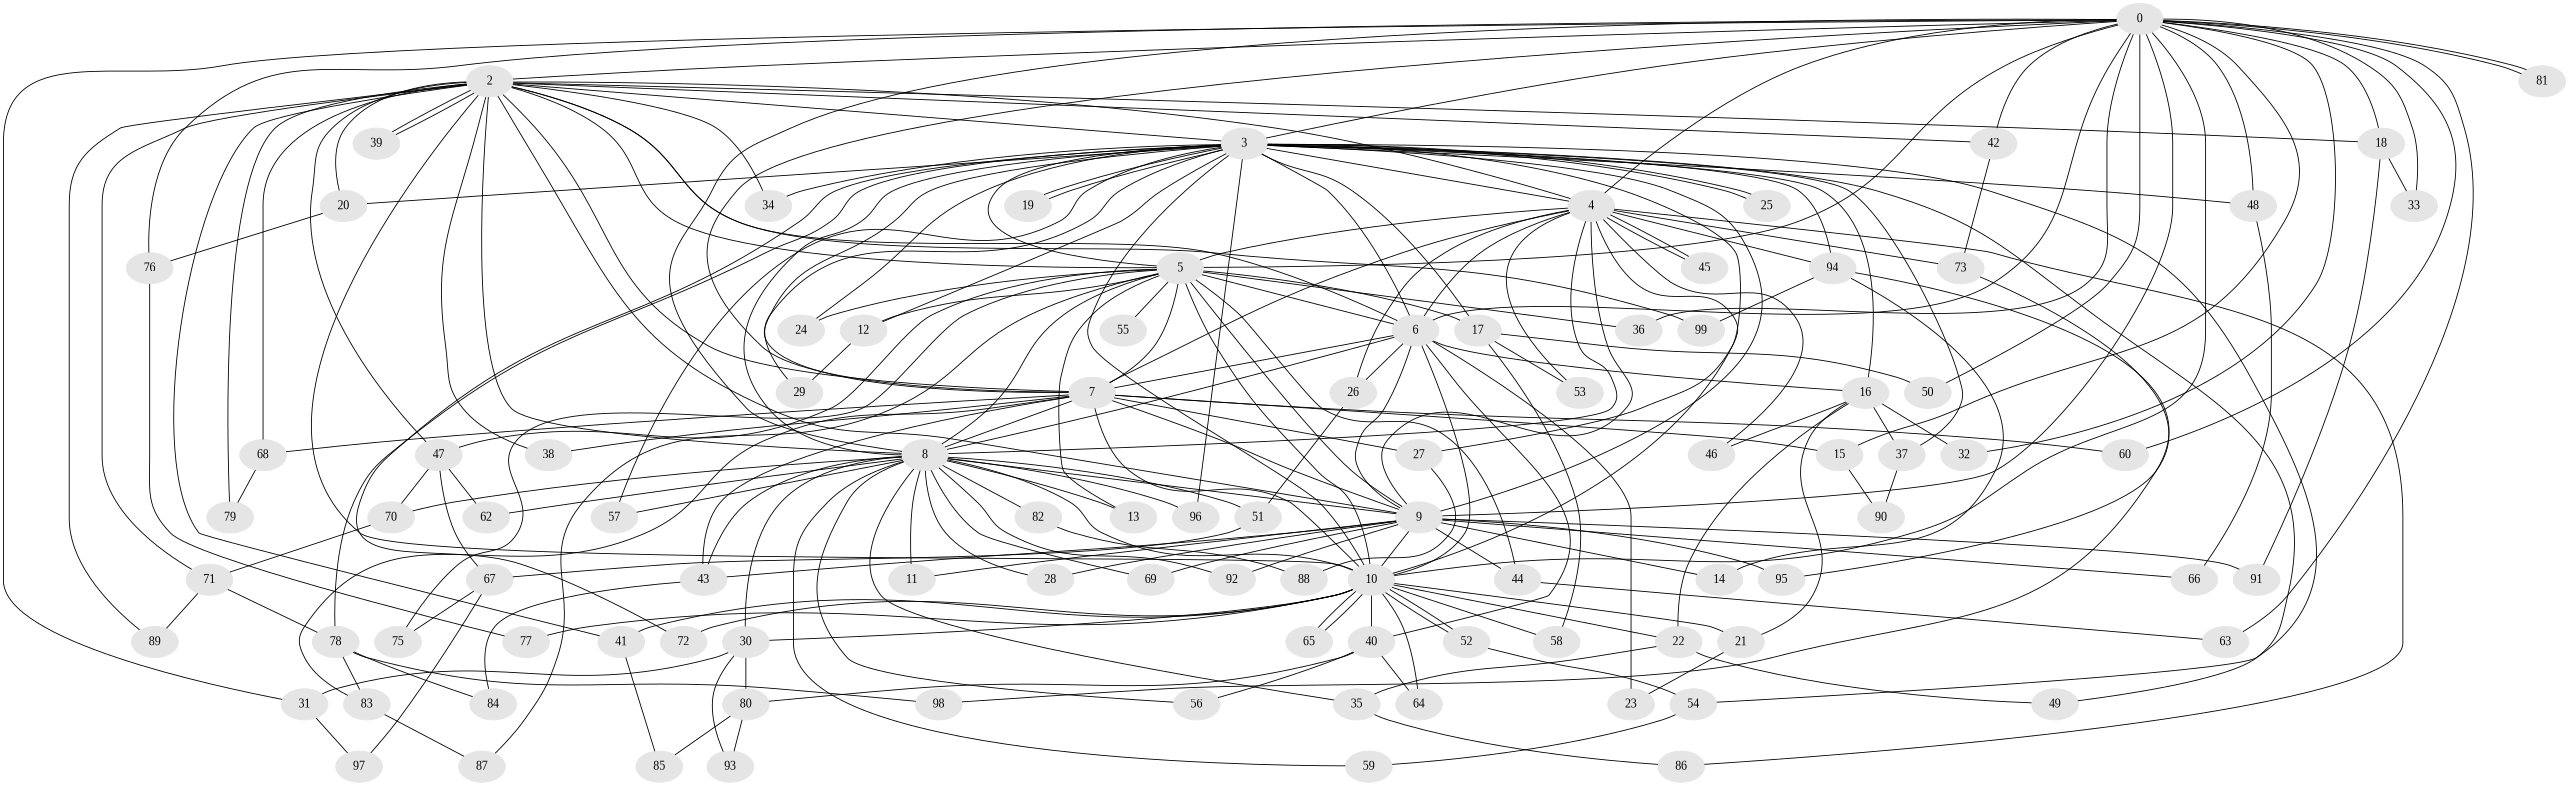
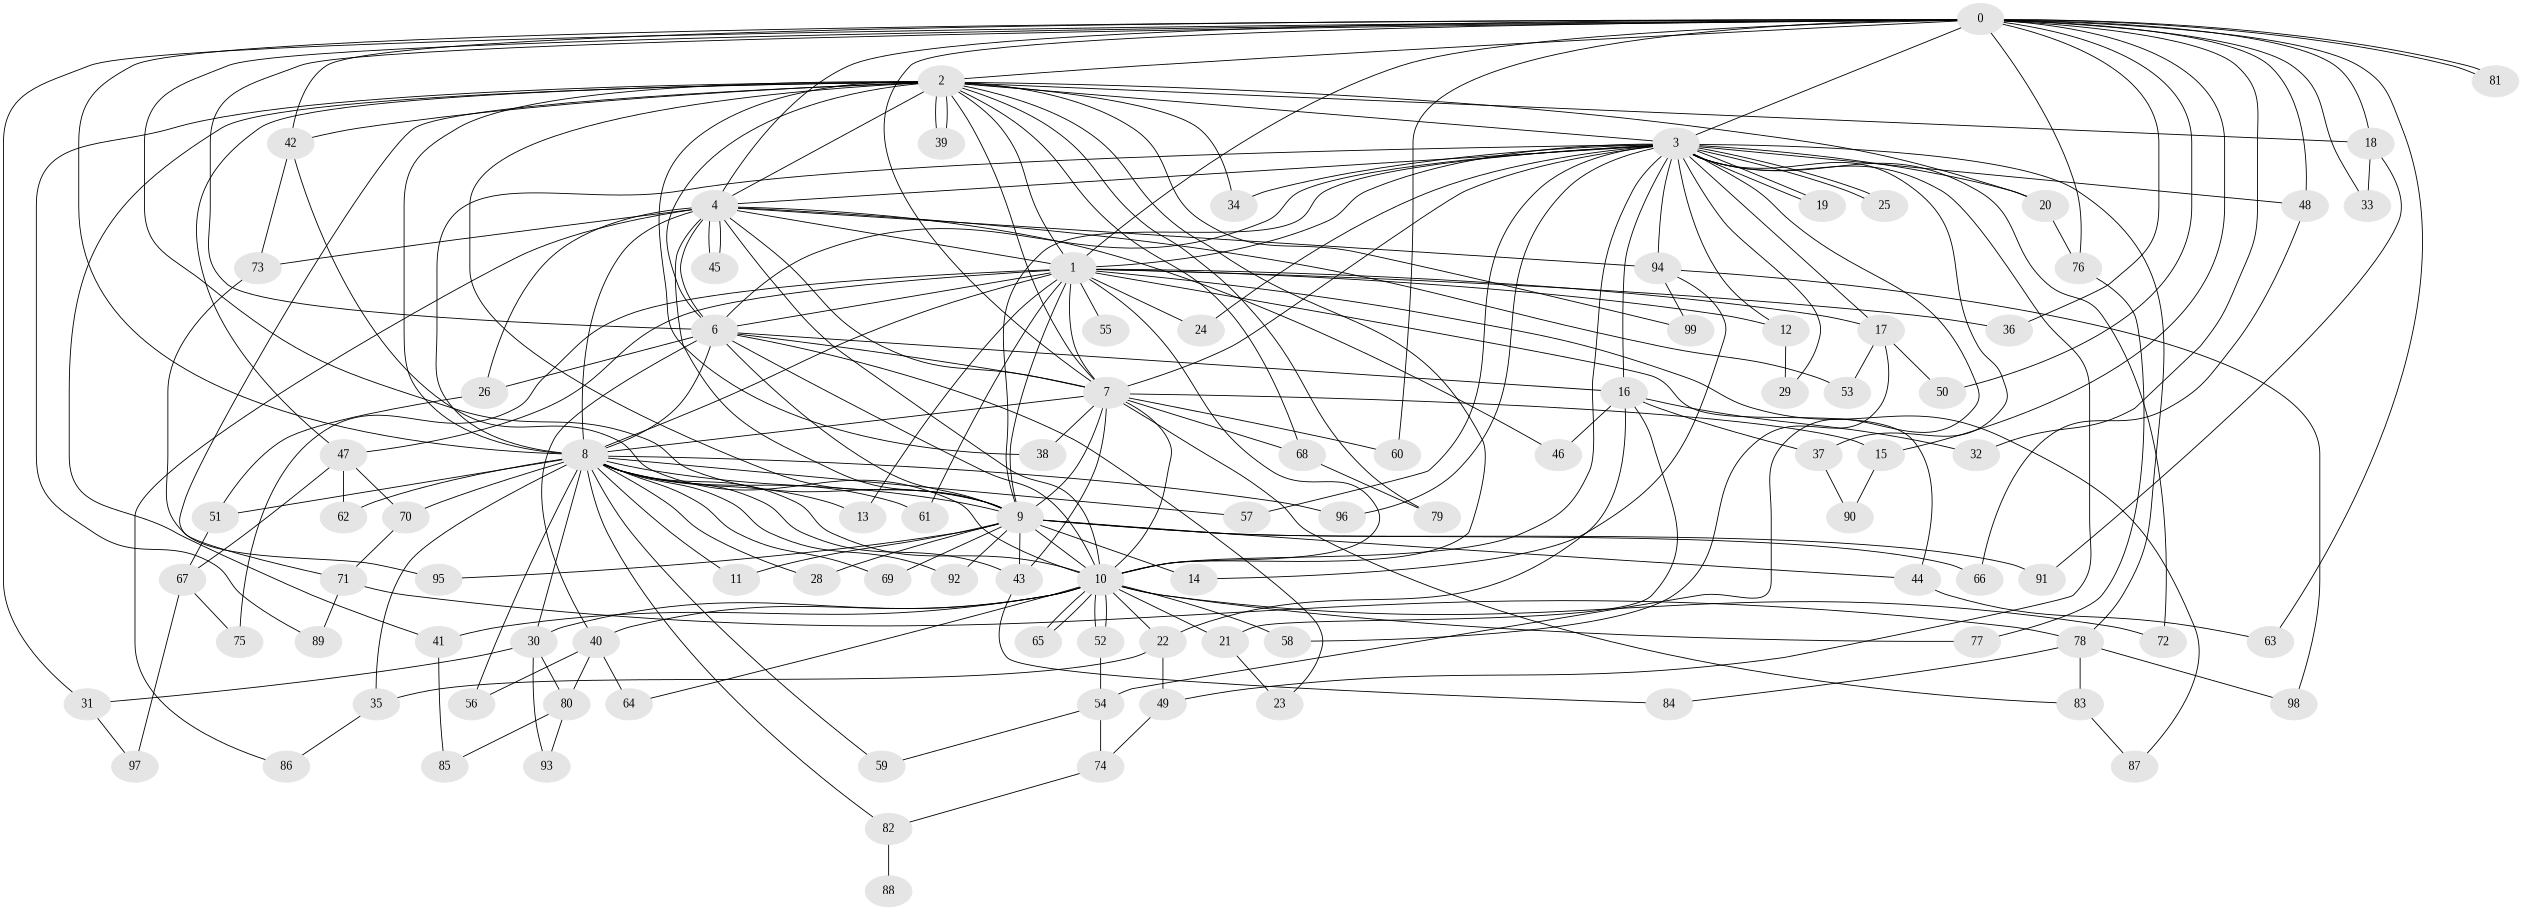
(1180, 268) -> (1073, 268)
(1419, 455) -> none
(1987, 498) -> (609, 437)
none -> (925, 517)
none -> (1101, 767)
